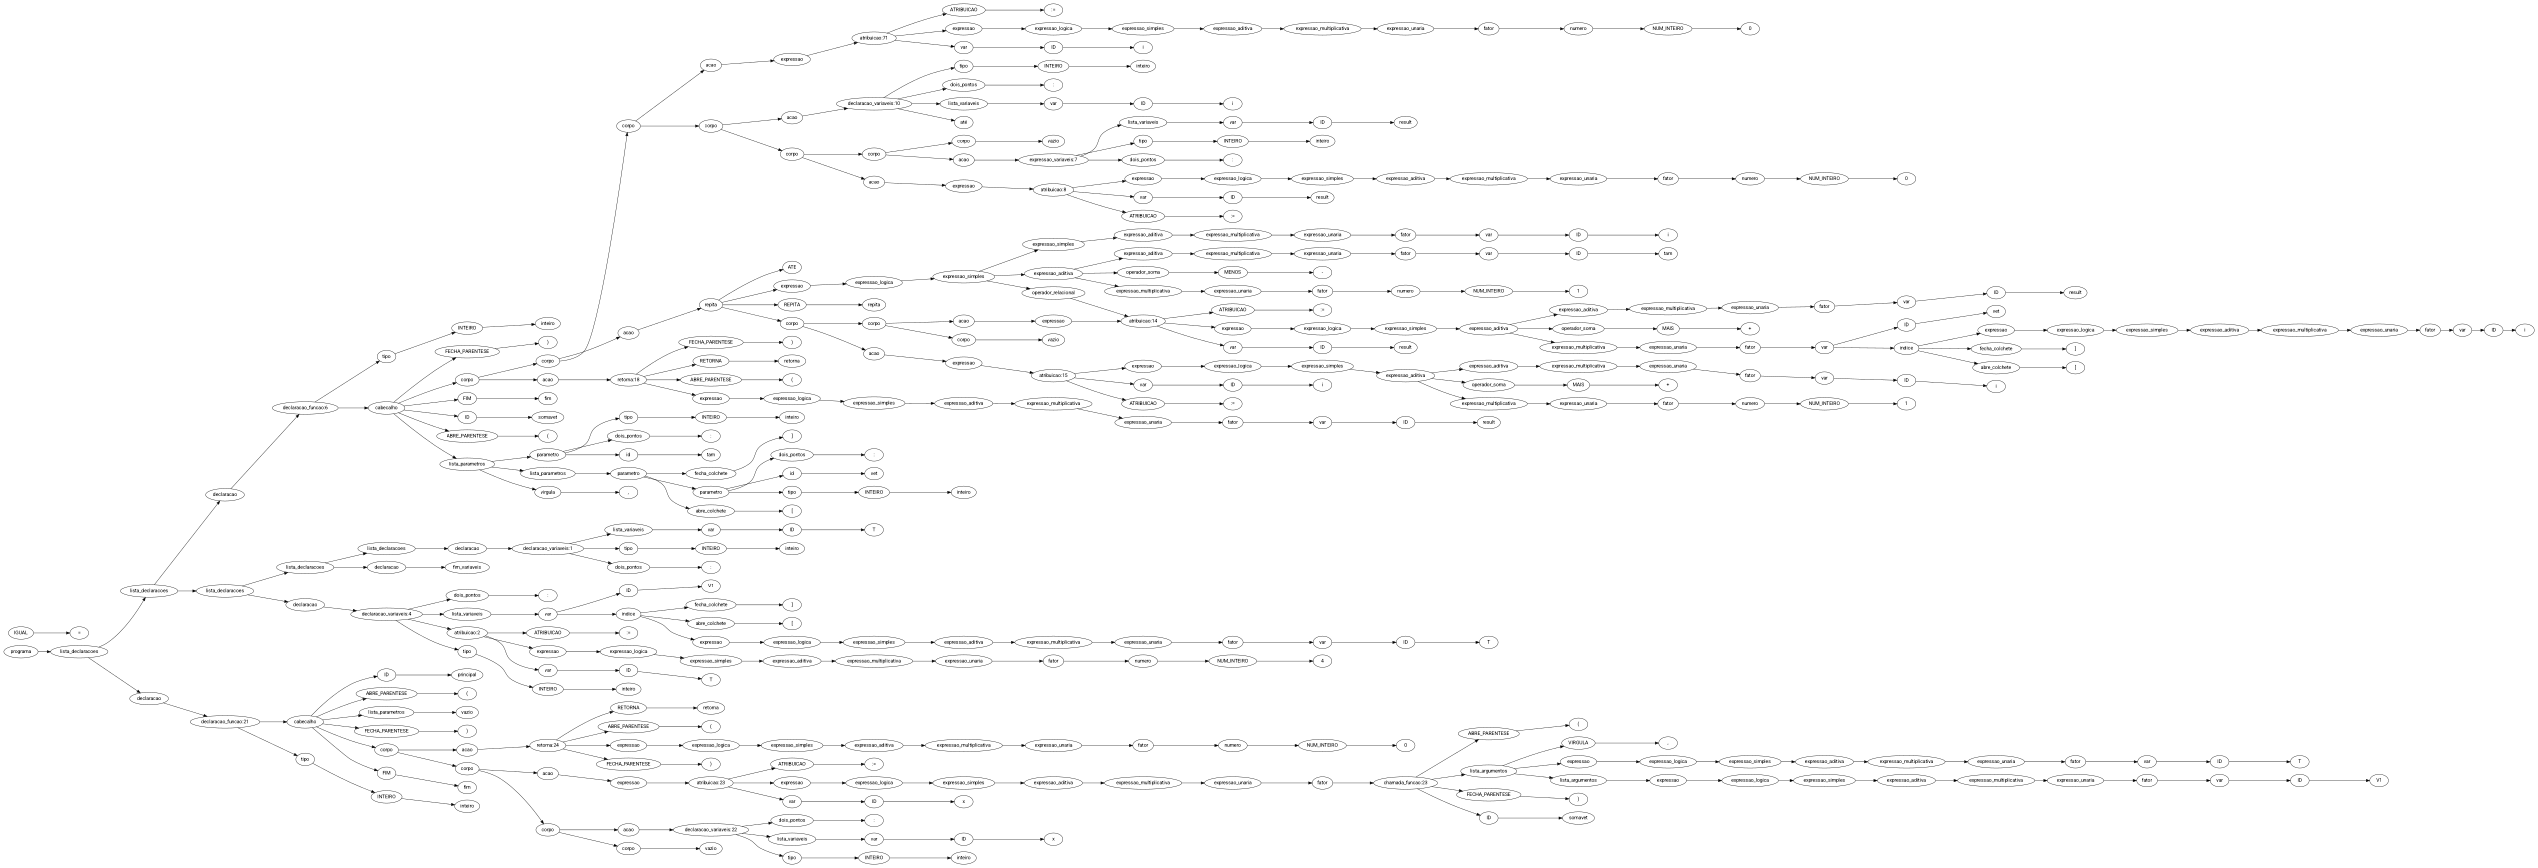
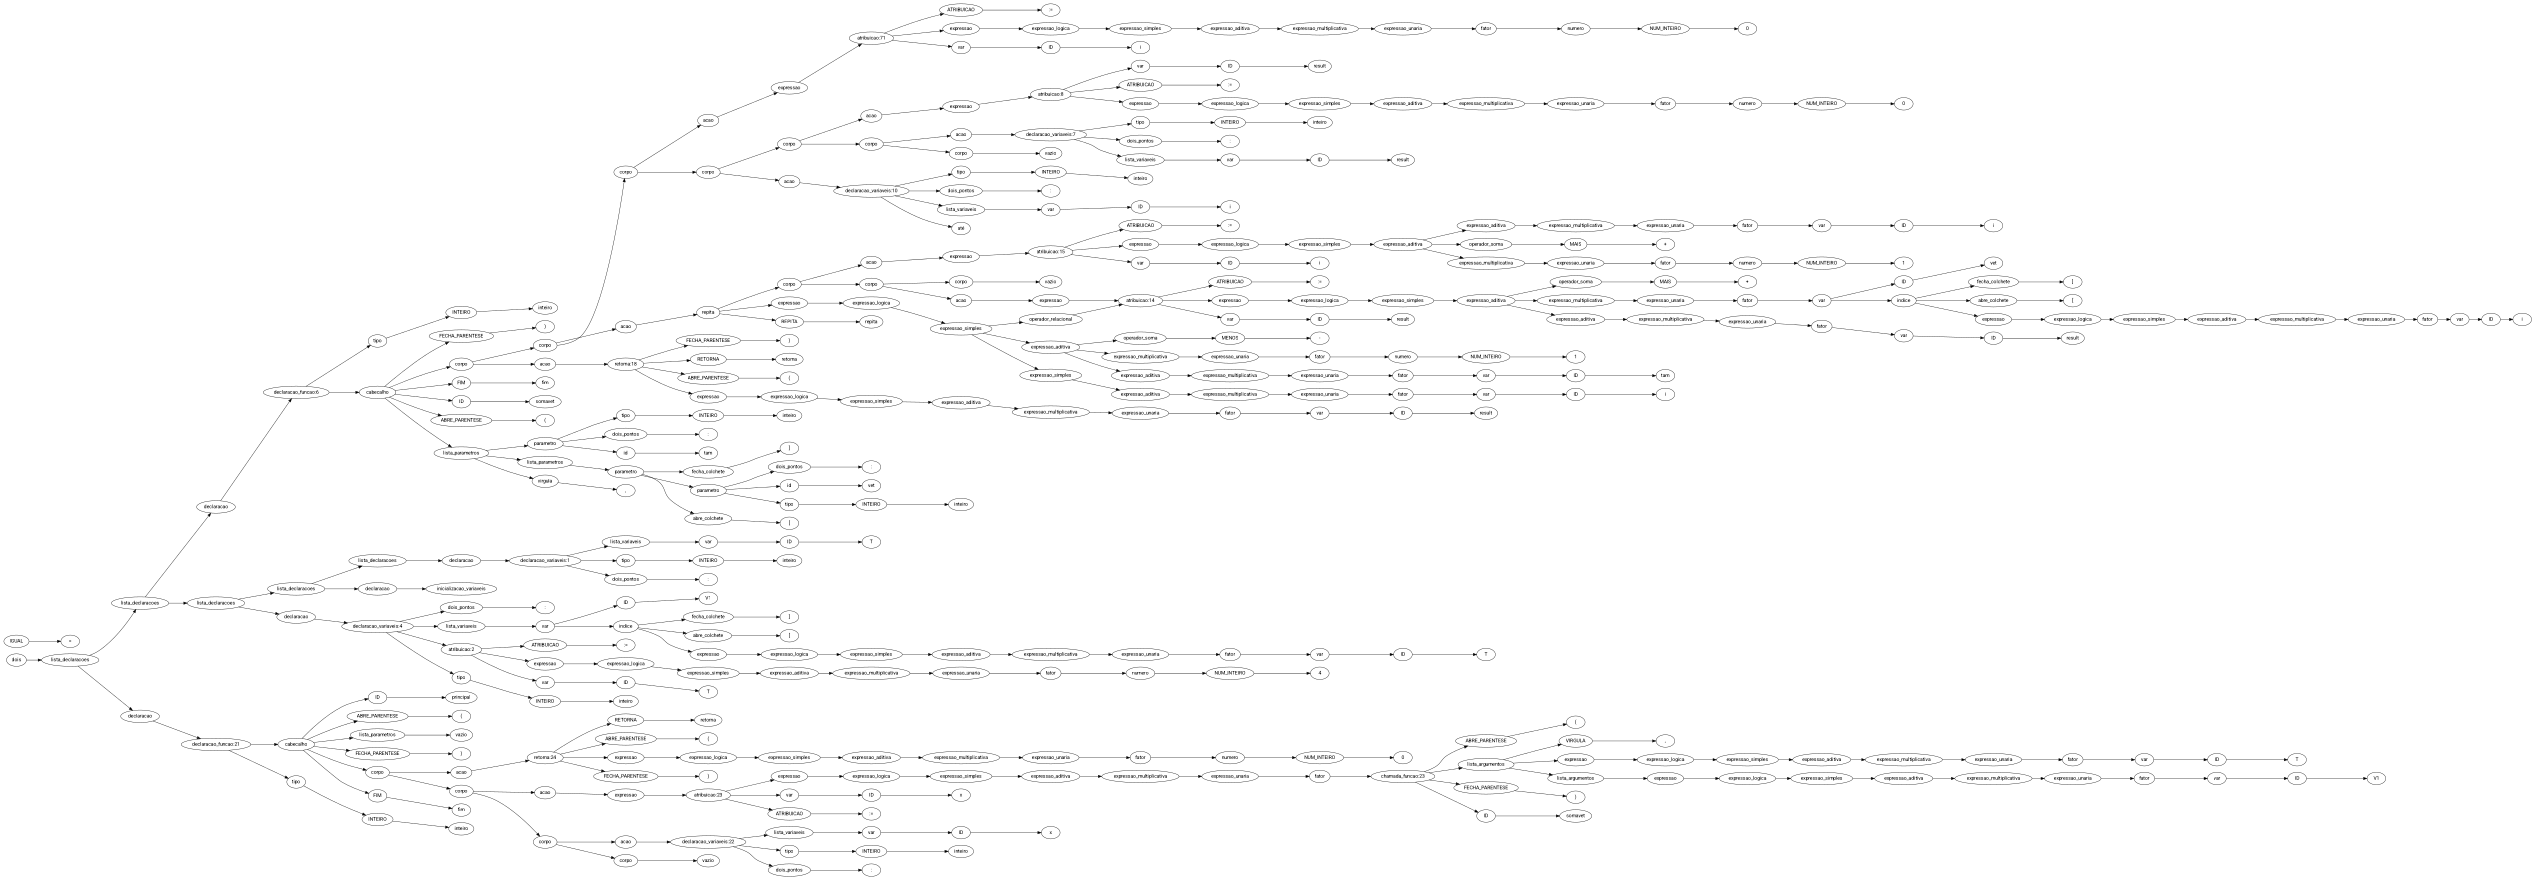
(1053, 160) -> (1051, 135)
(792, 267) -> none
(467, 567) -> (461, 589)
(21, 652) -> (16, 660)
